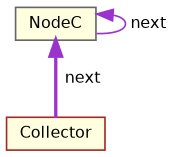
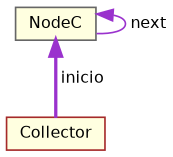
(80, 79) -> (80, 79)
